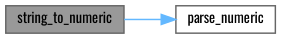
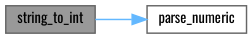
(65, 19) -> (50, 19)
